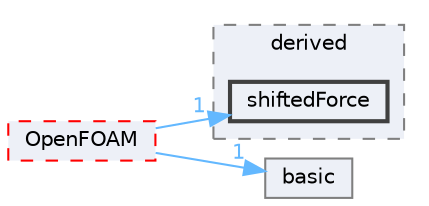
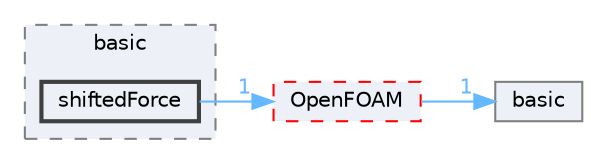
(309, 45) -> (120, 45)
(182, 124) -> (229, 102)
